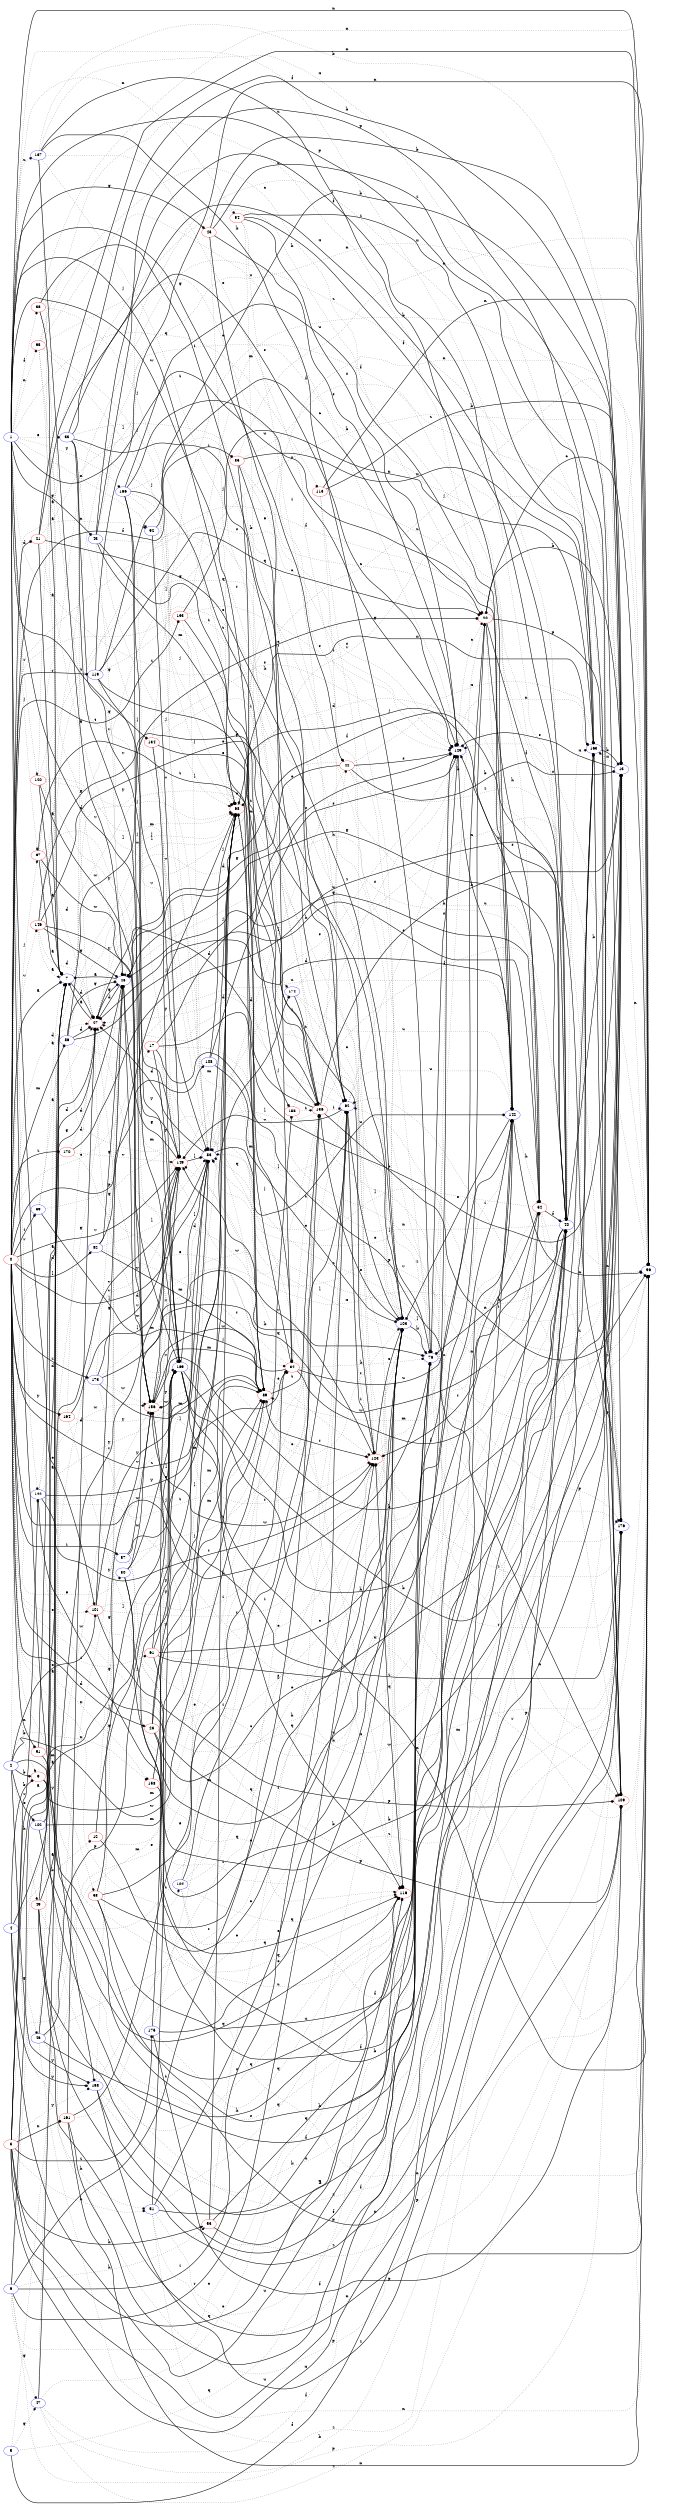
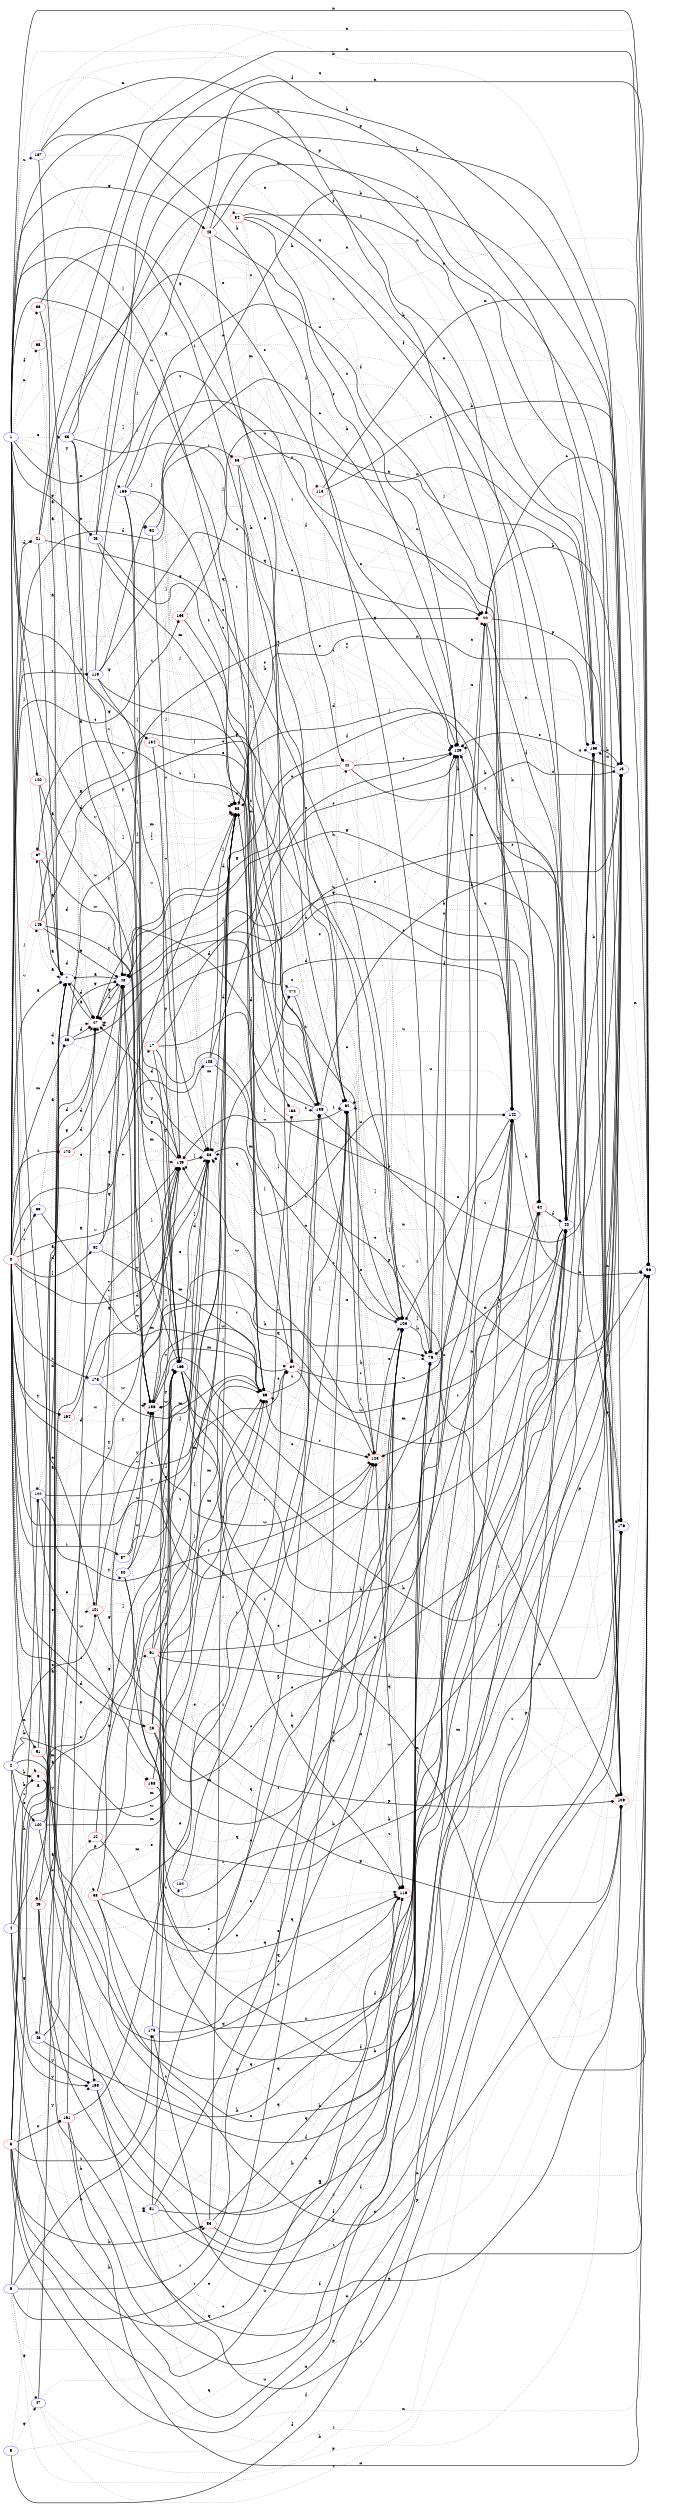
(25, 682) -> (25, 682)
(292, 992) -> (292, 992)
(320, 1110) -> (320, 1110)
